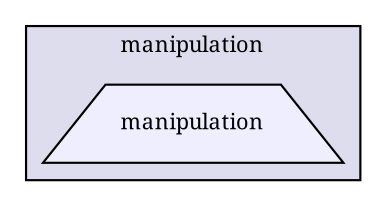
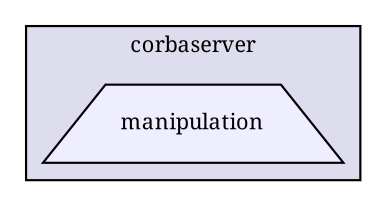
(193, 47) -> (193, 47)
